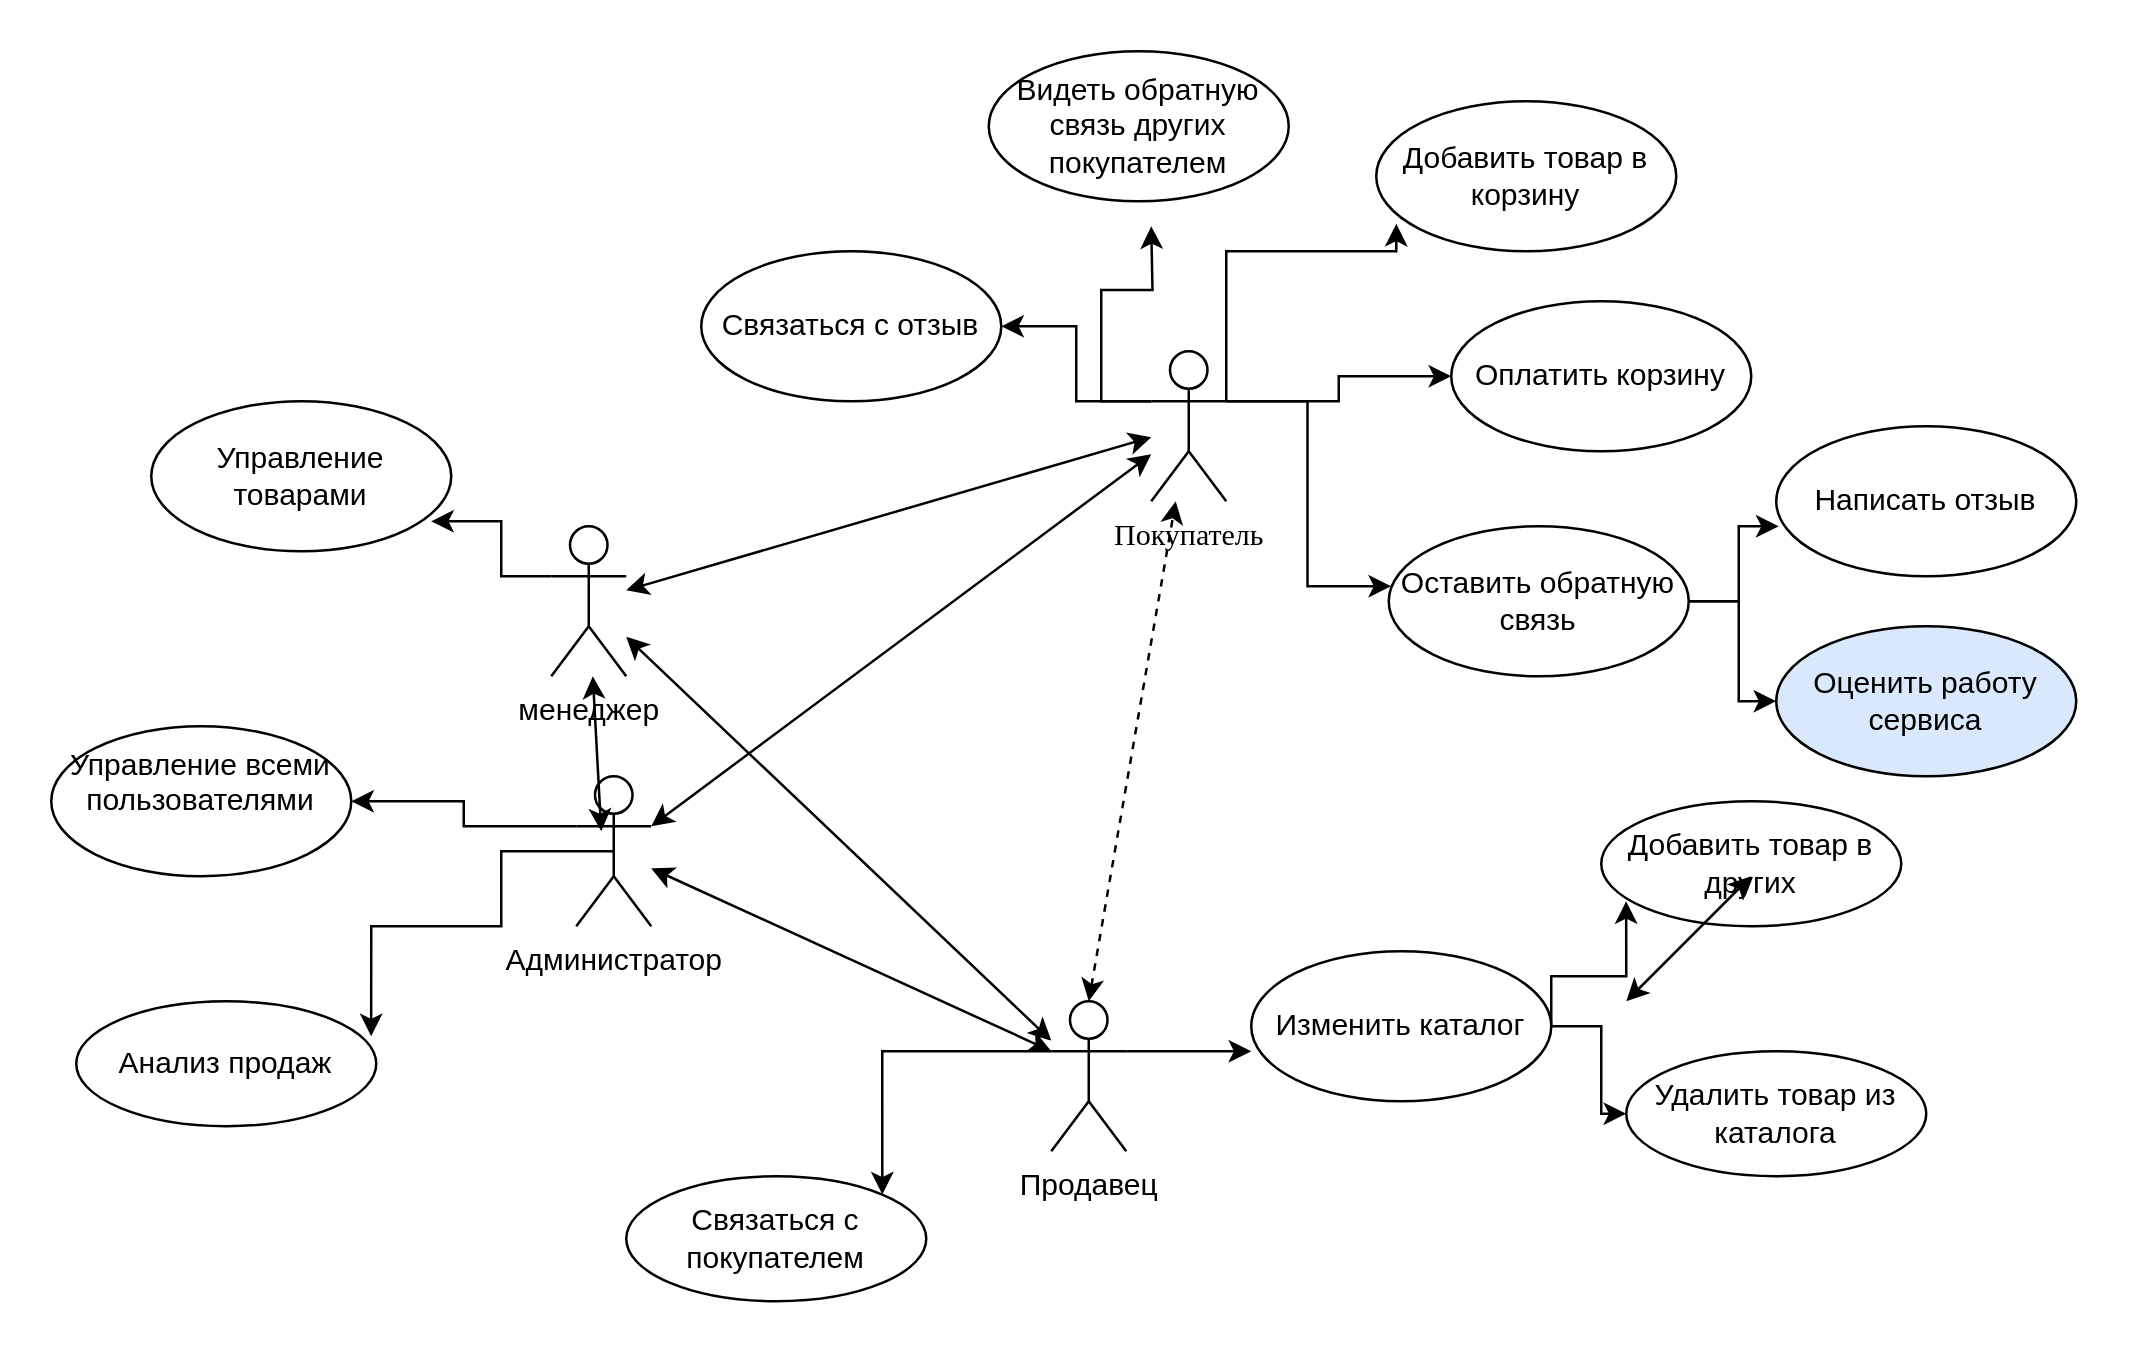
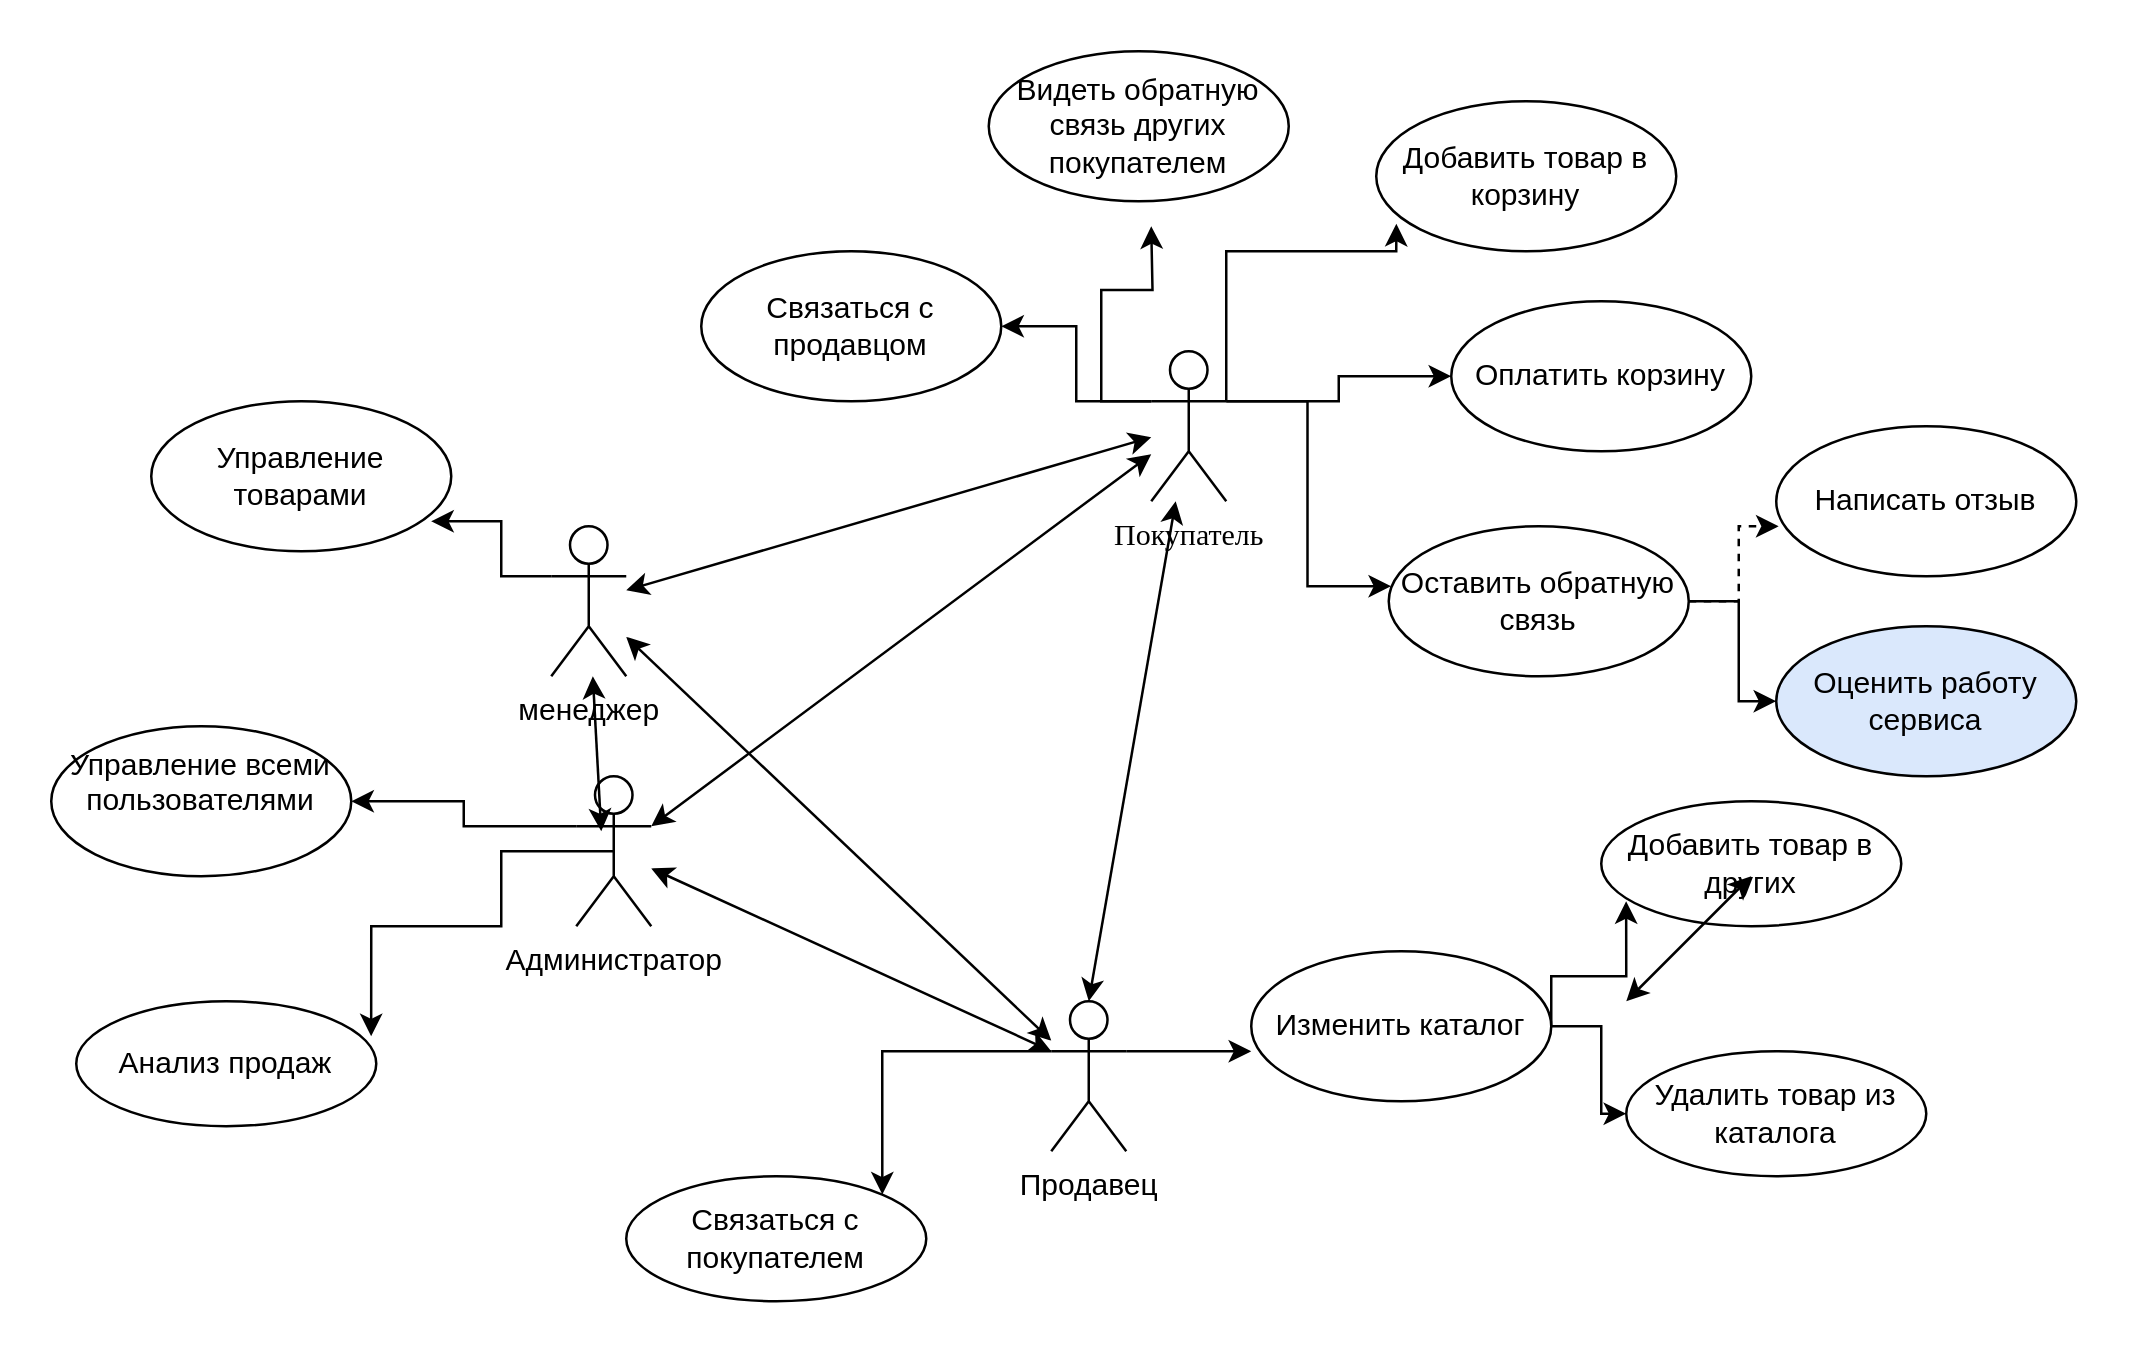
(851, 326) -> (851, 326)
(1739, 552) -> (1739, 552)
(1133, 748) -> (1133, 748)
